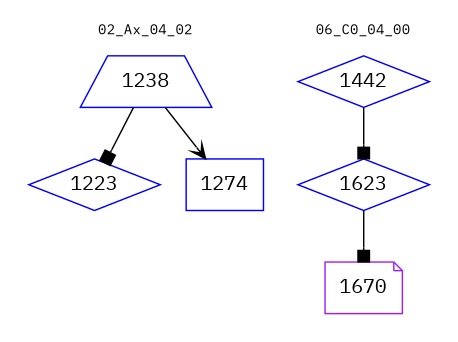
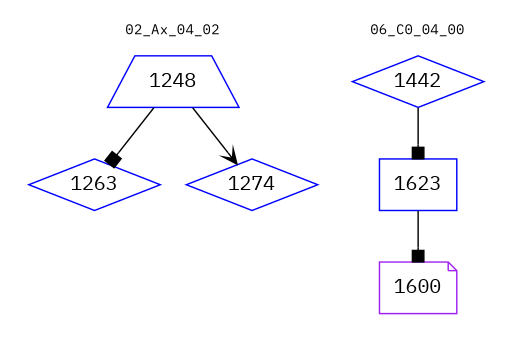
(146, 82) -> (173, 82)
(95, 185) -> (95, 185)
(225, 185) -> (252, 185)
(364, 185) -> (418, 185)
(364, 288) -> (418, 288)
